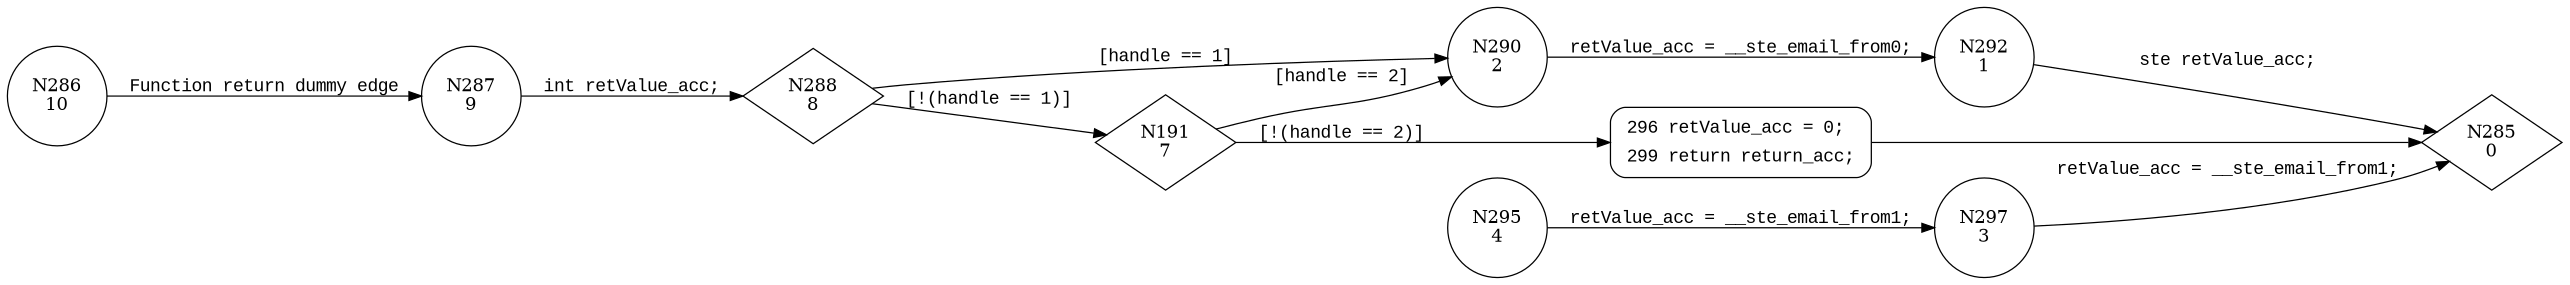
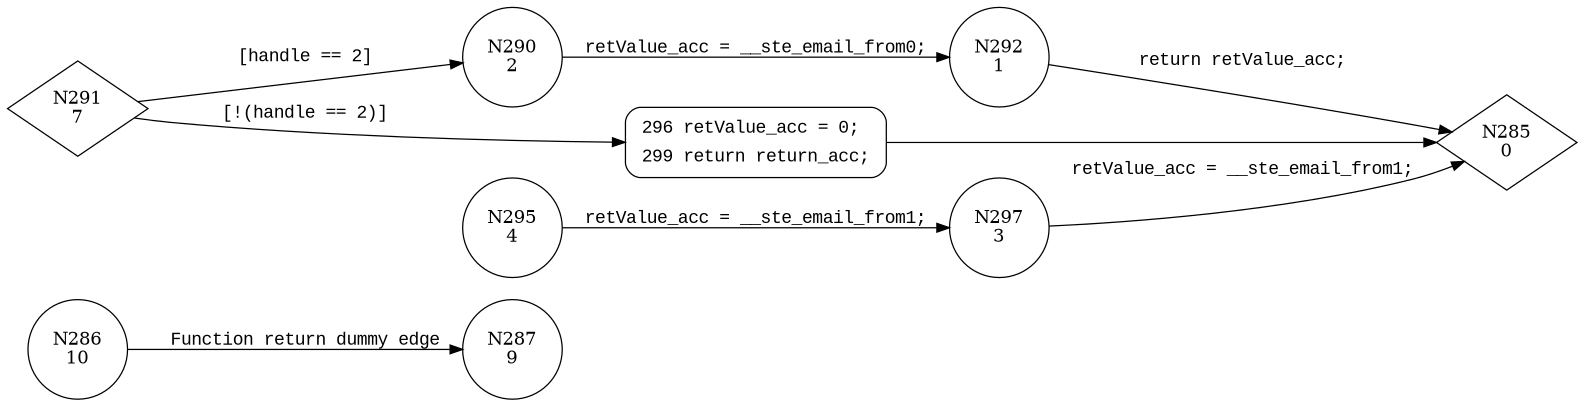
(2228, 60) -> (1243, 60)
(813, 96) -> none
(1166, 142) -> (78, 109)
